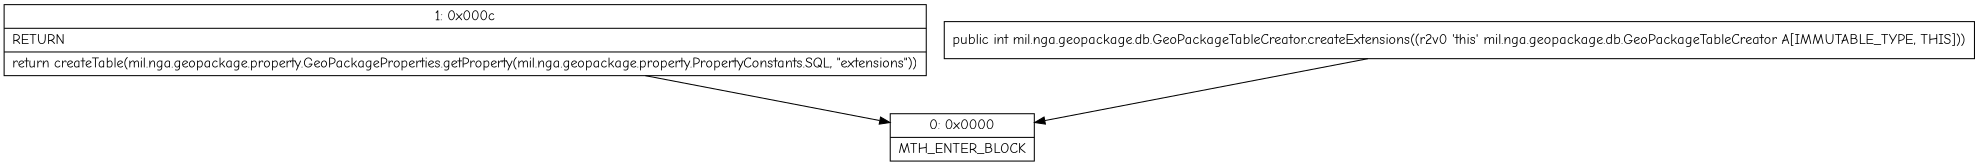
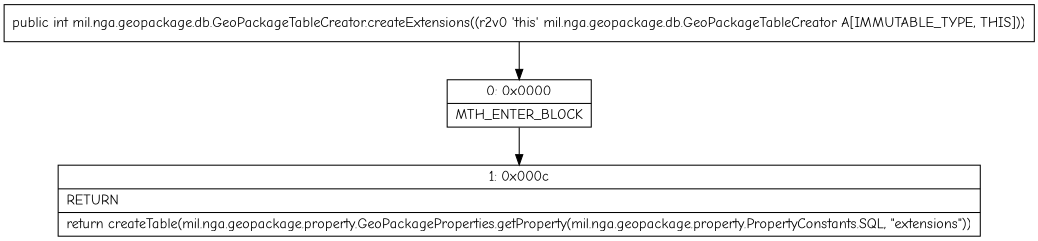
(762, 98) -> (519, 141)
